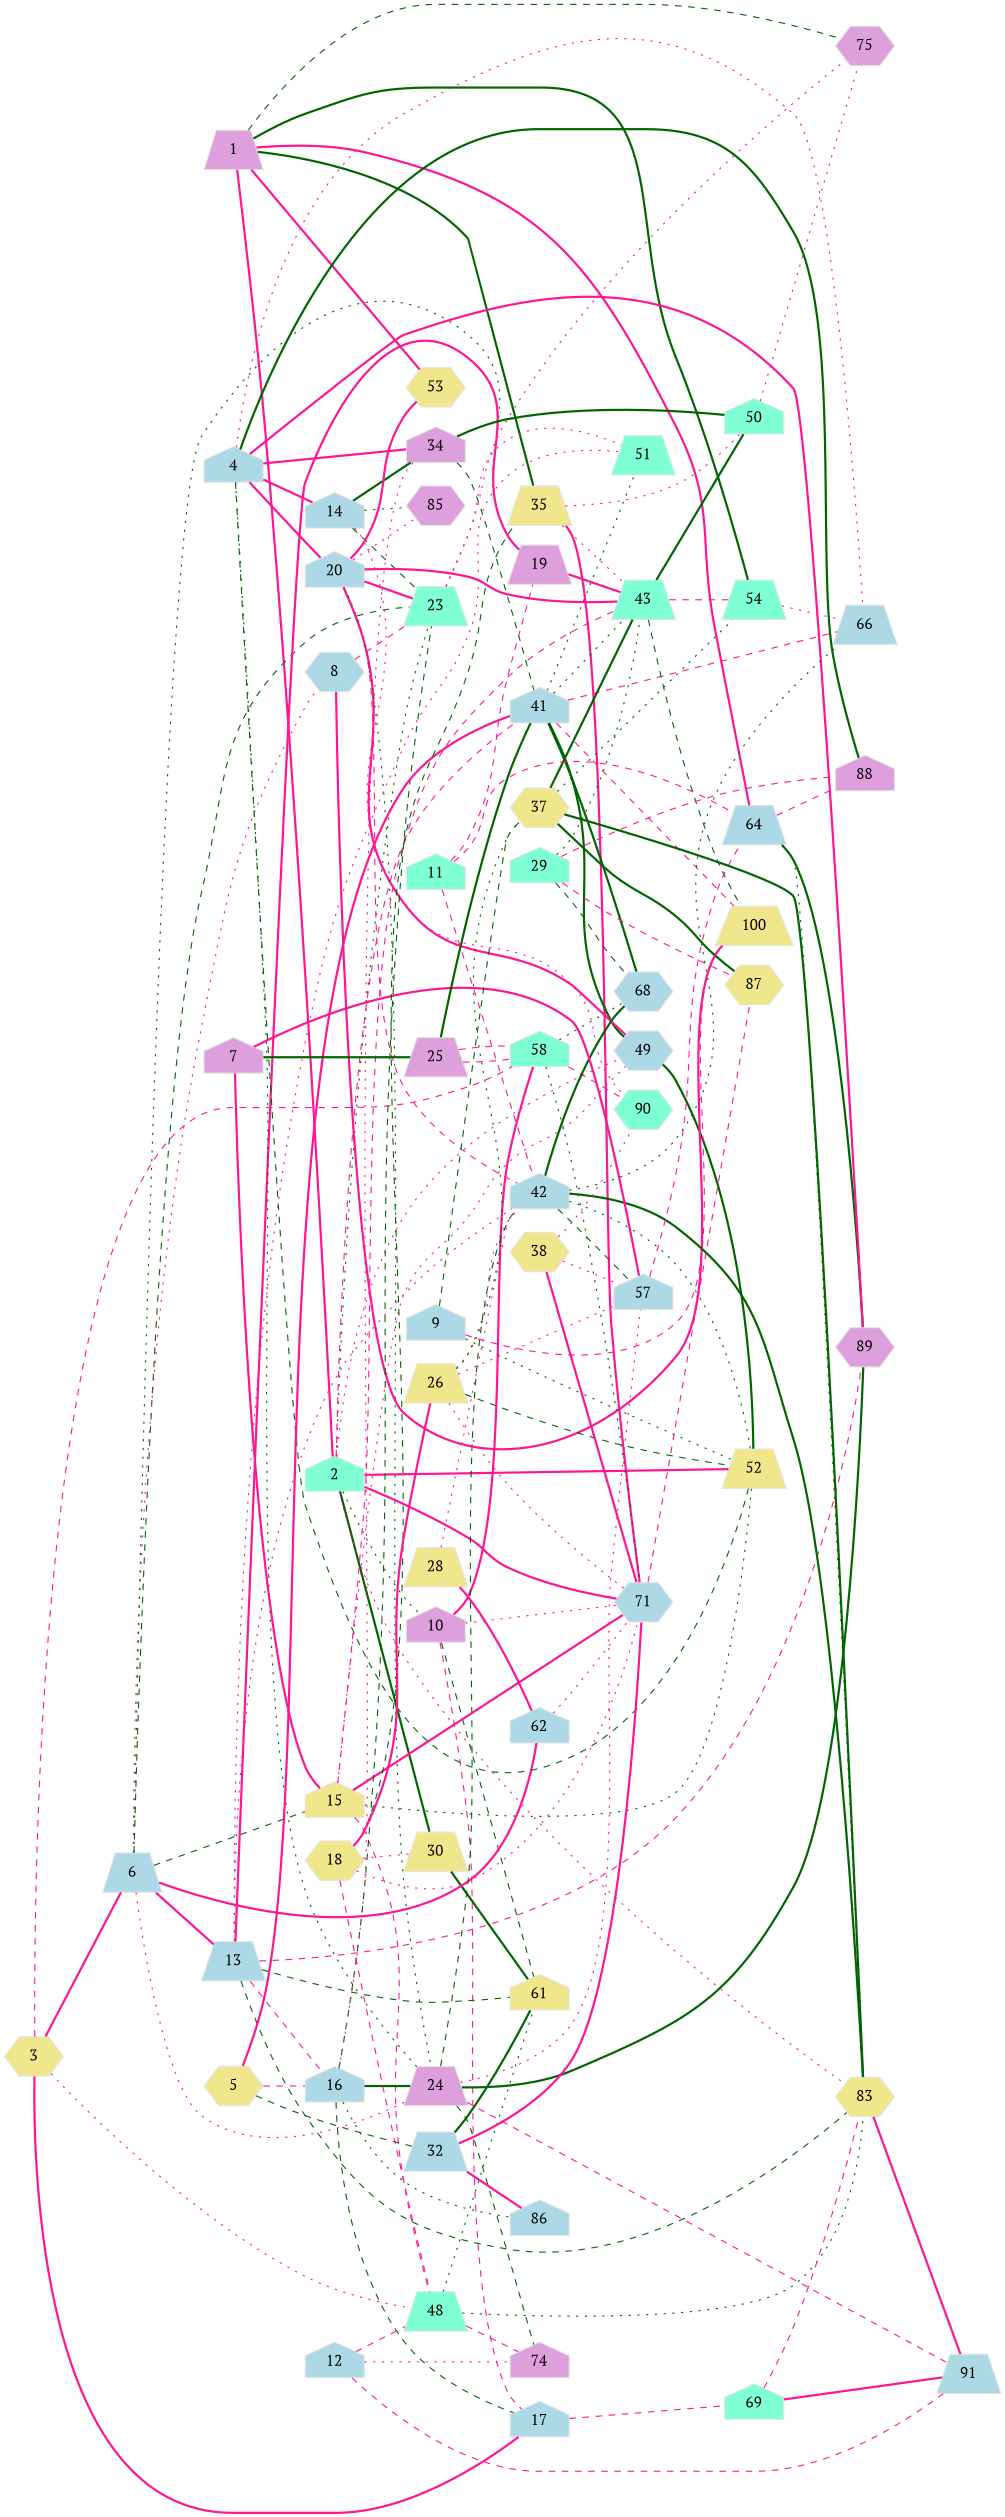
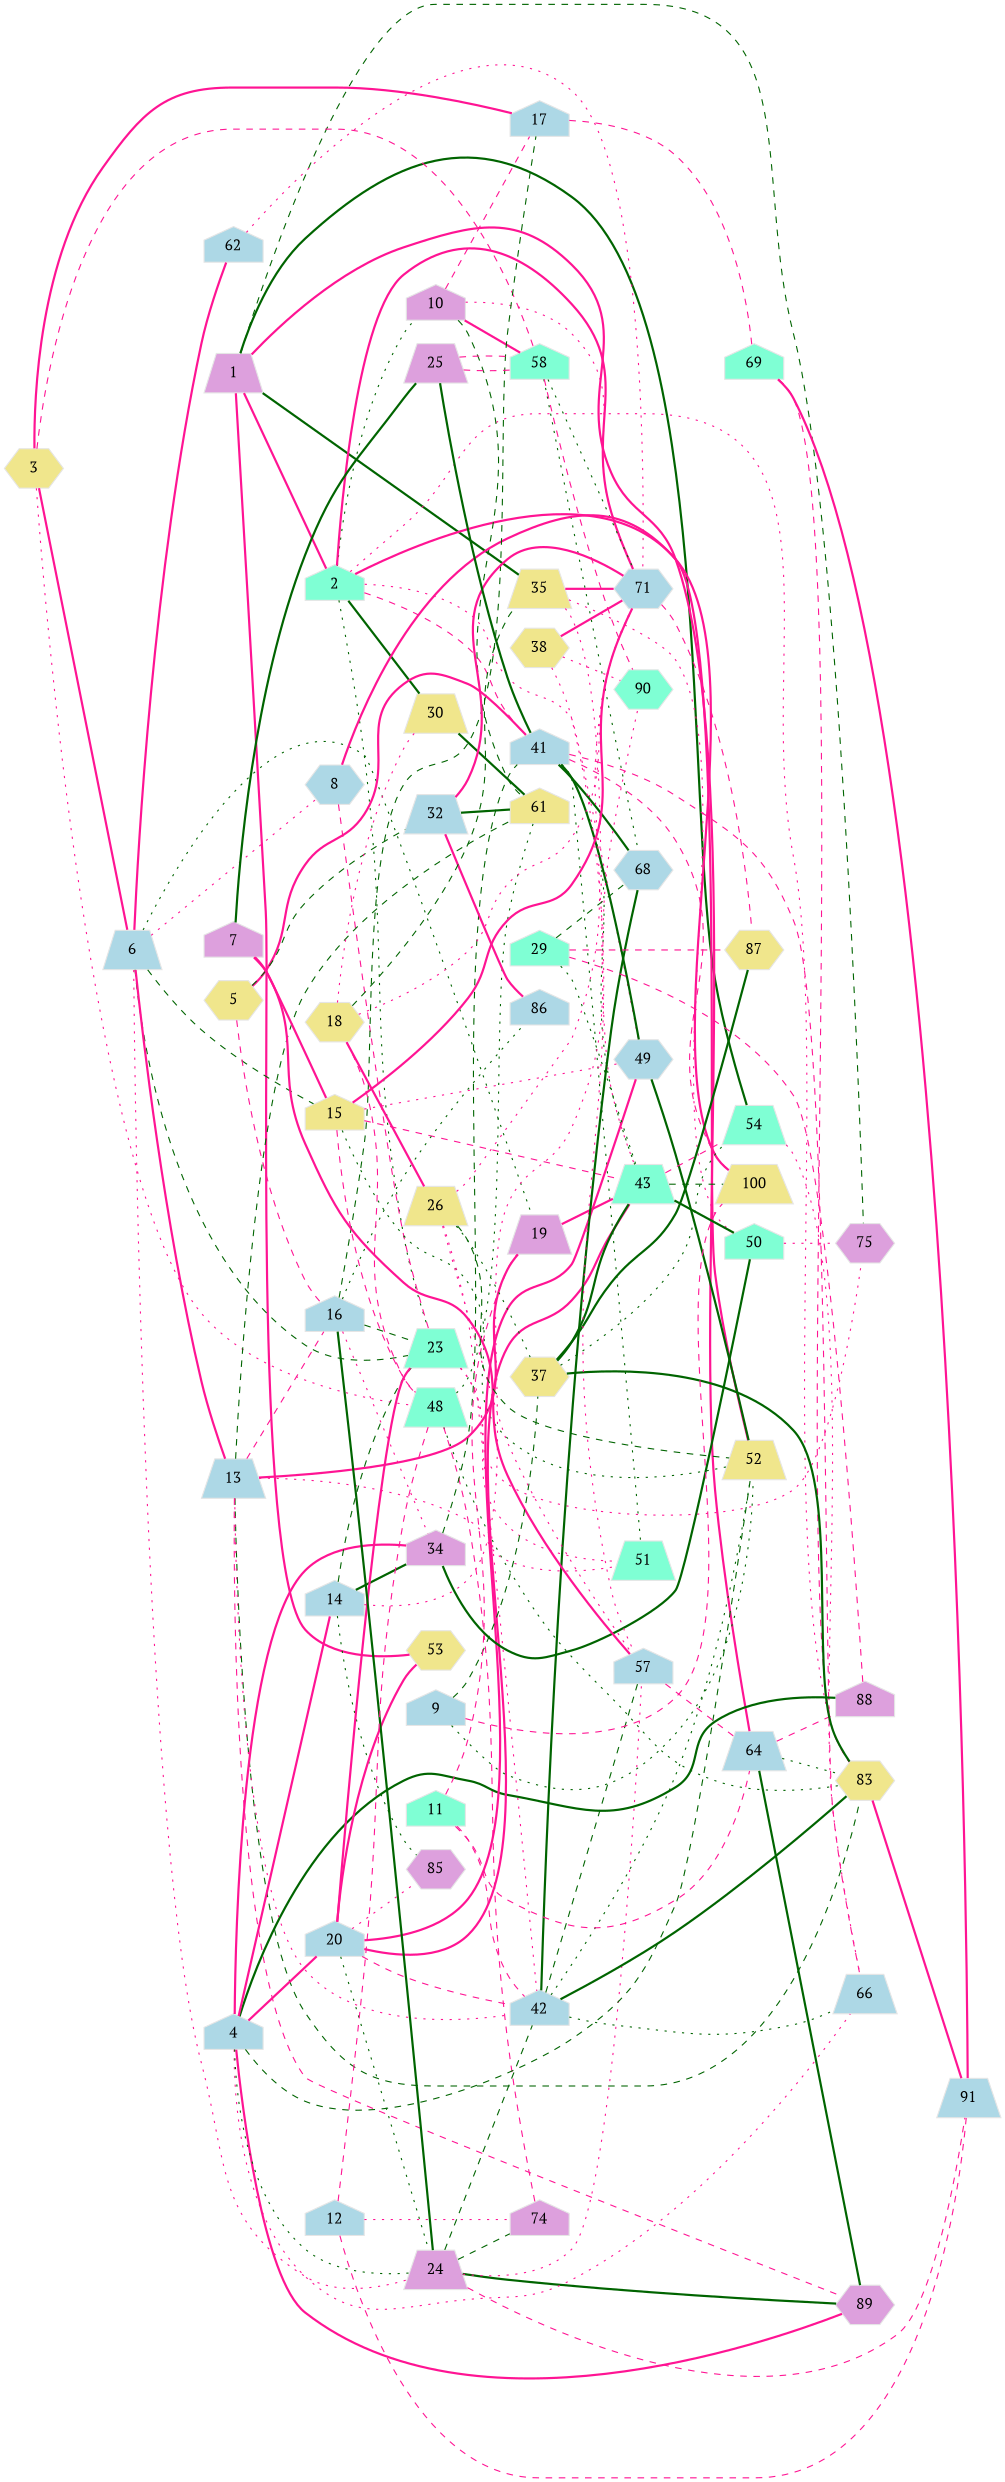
(436, 1567) -> none
